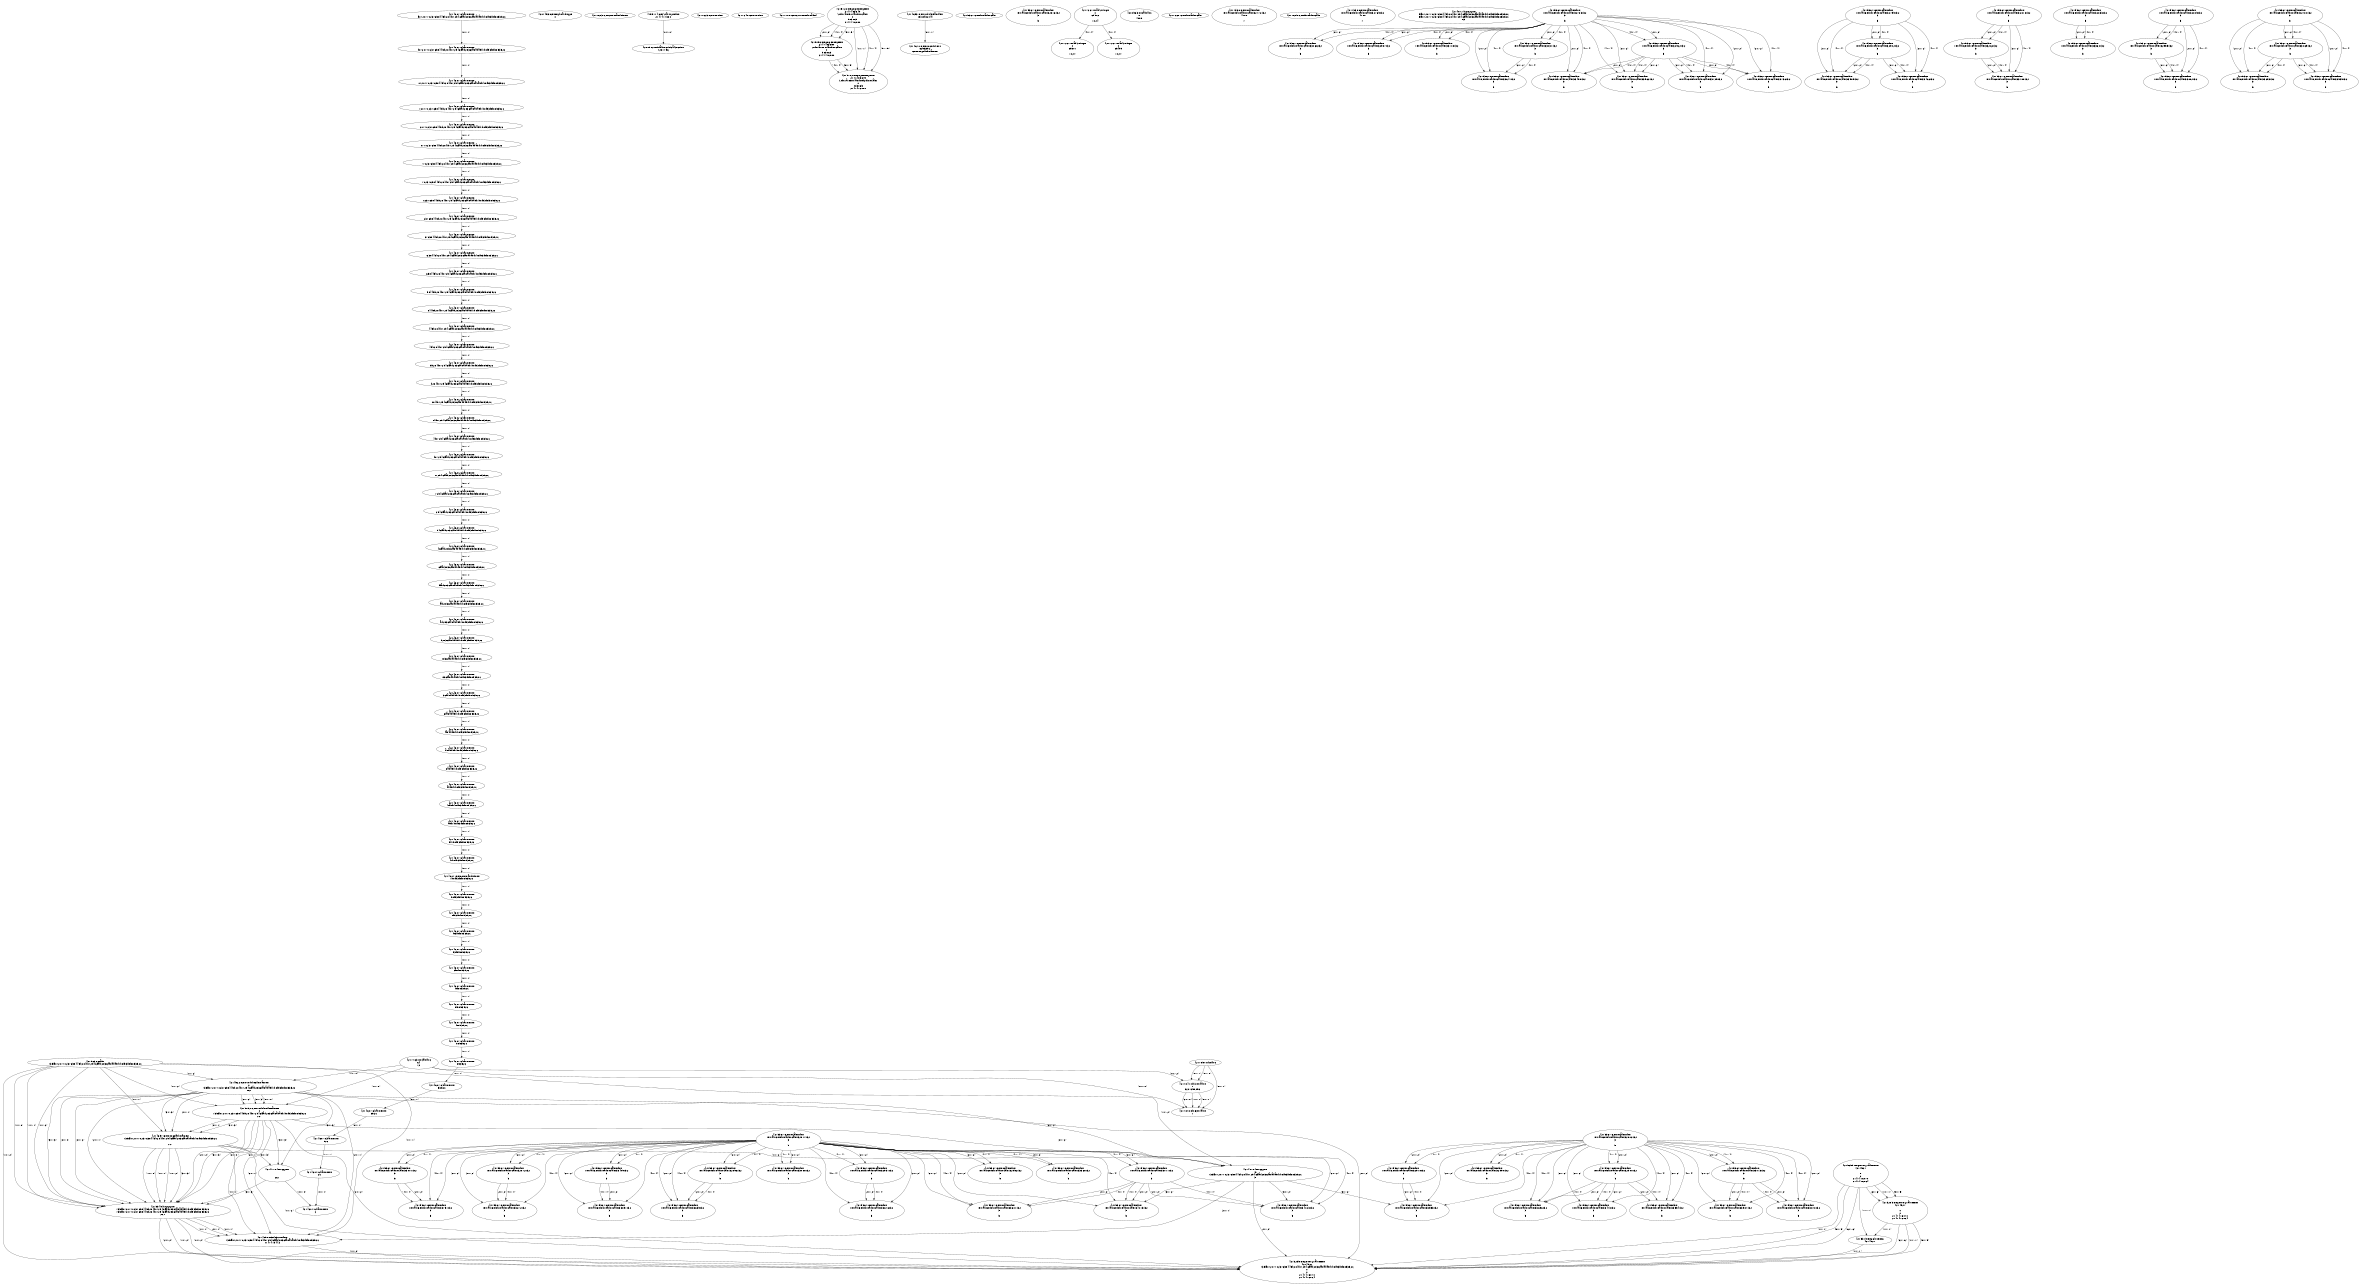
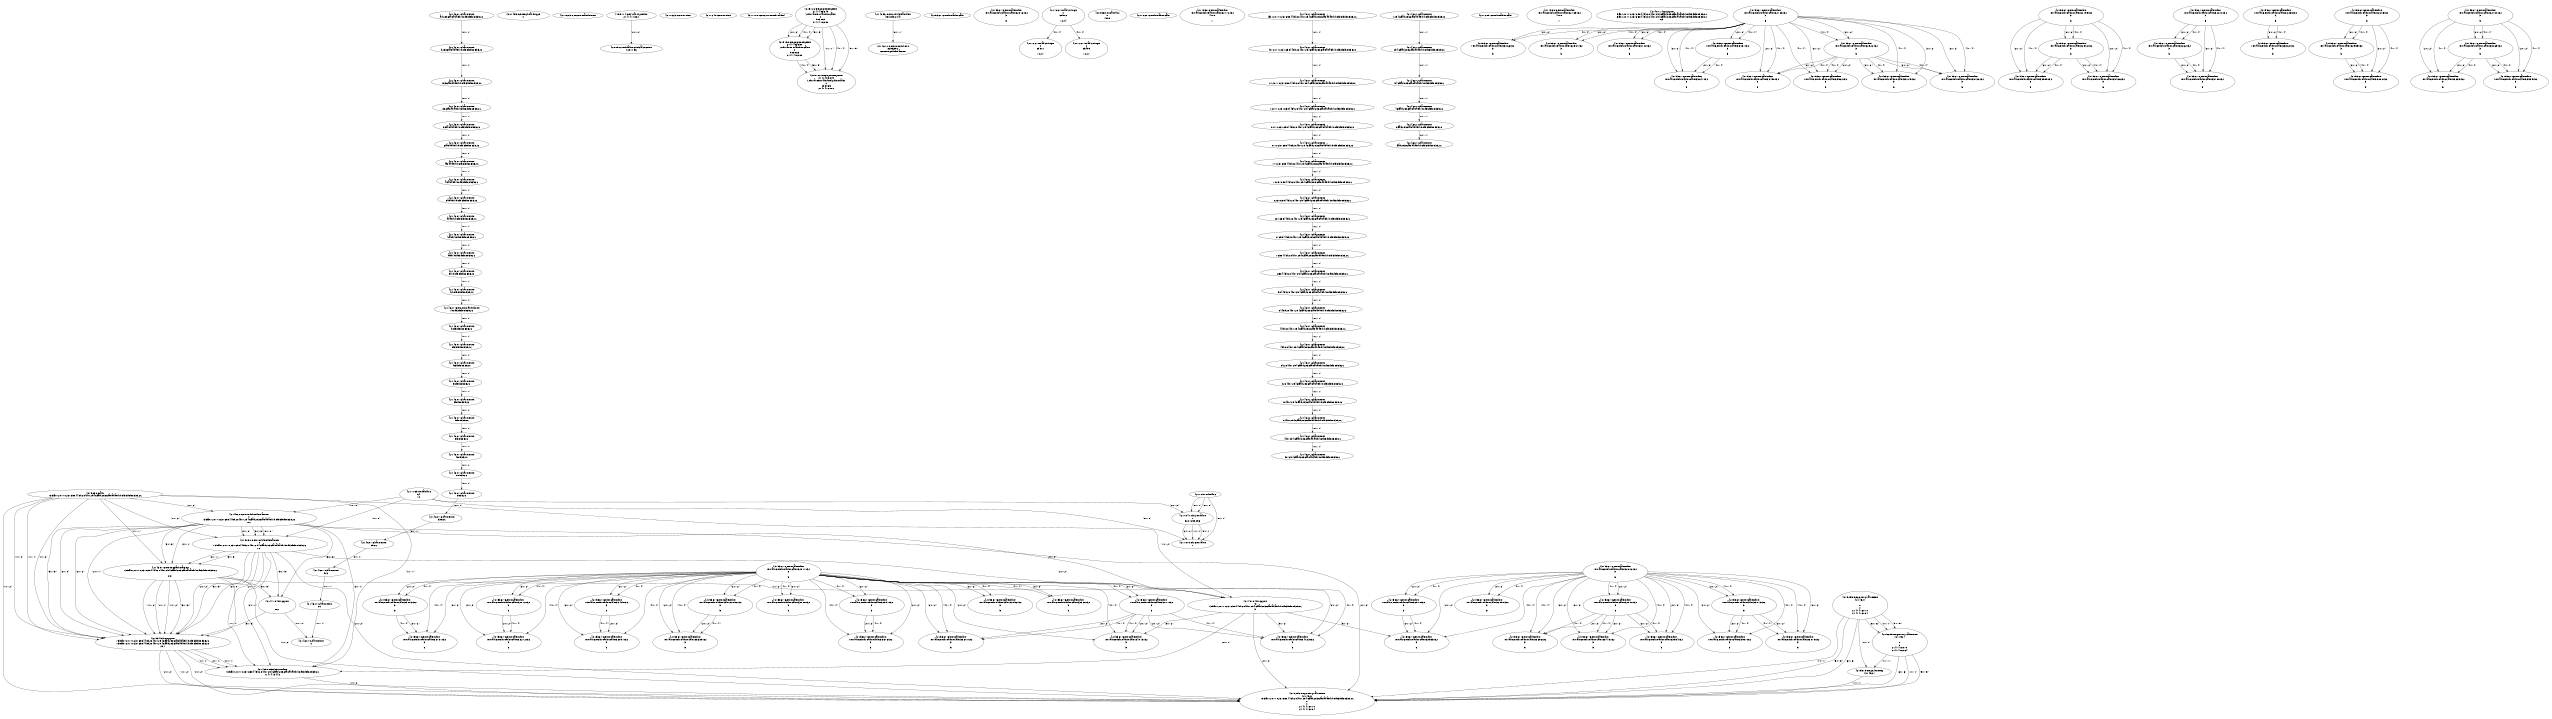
(462, 474) -> none
(462, 602) -> none
(395, 1173) -> (395, 605)
